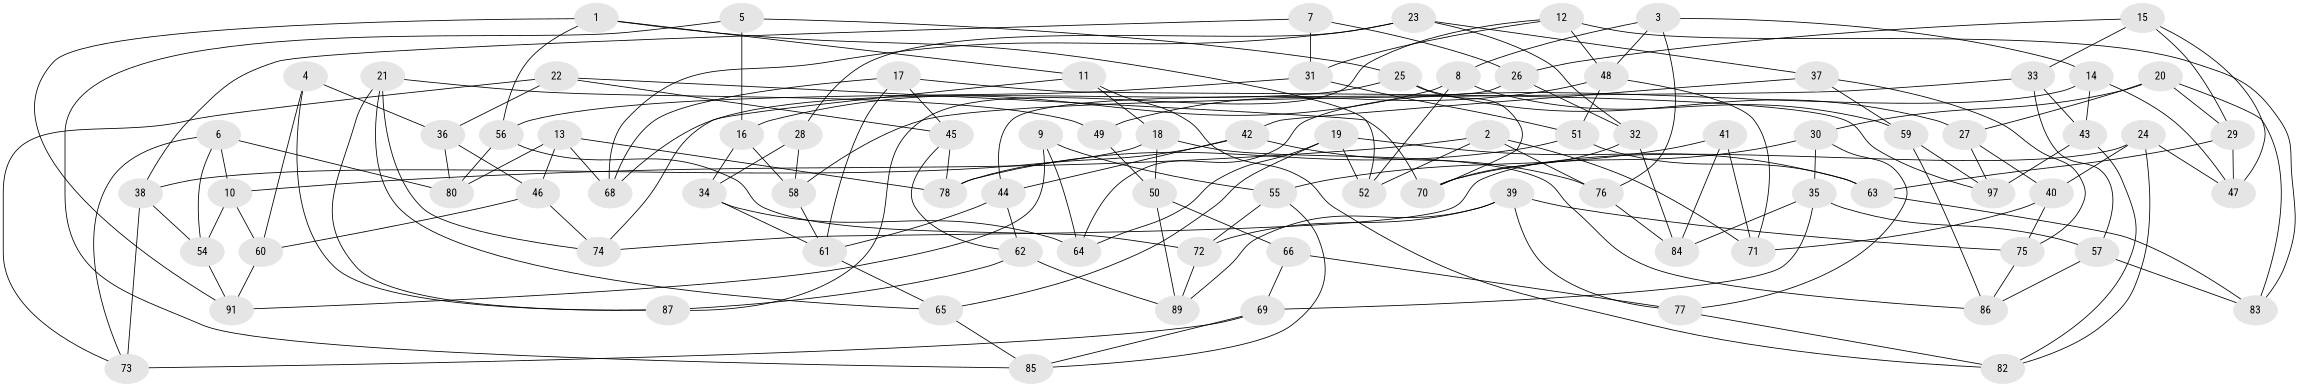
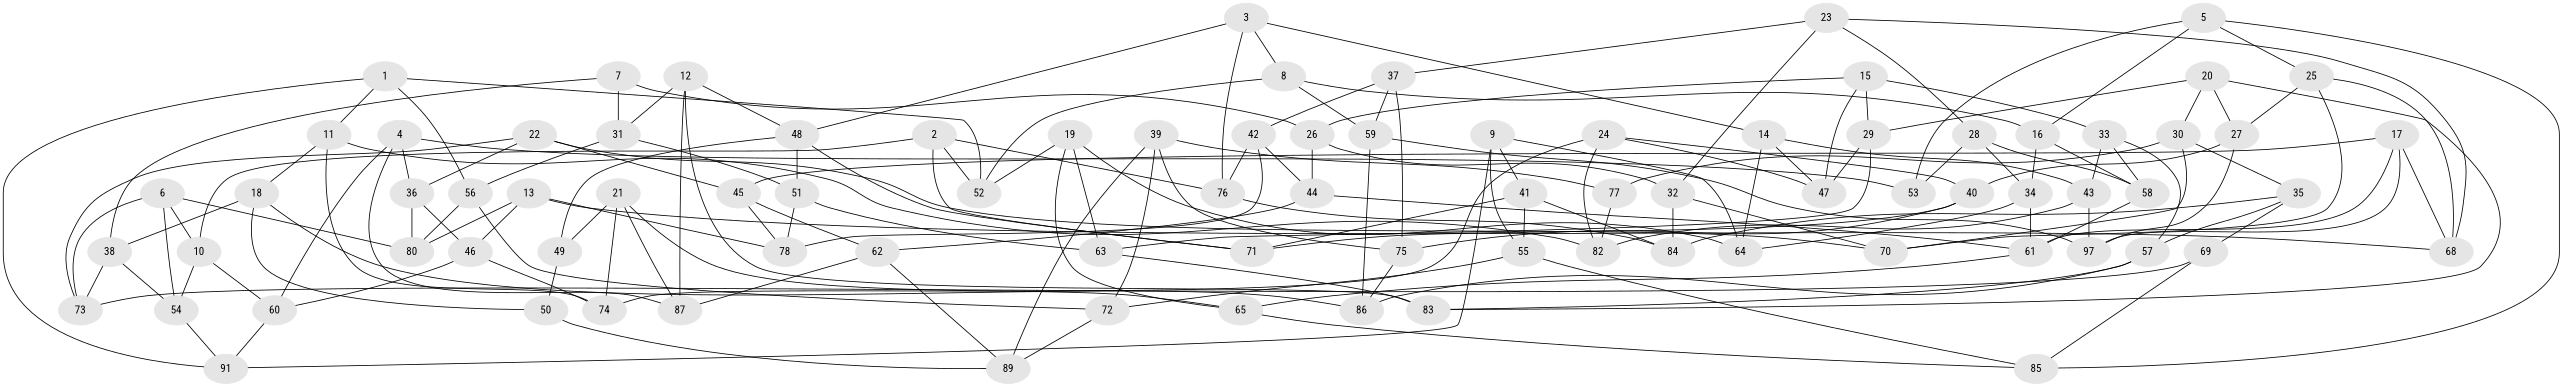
none -> (1509, 164)
none -> (1913, 193)
(1289, 252) -> none
